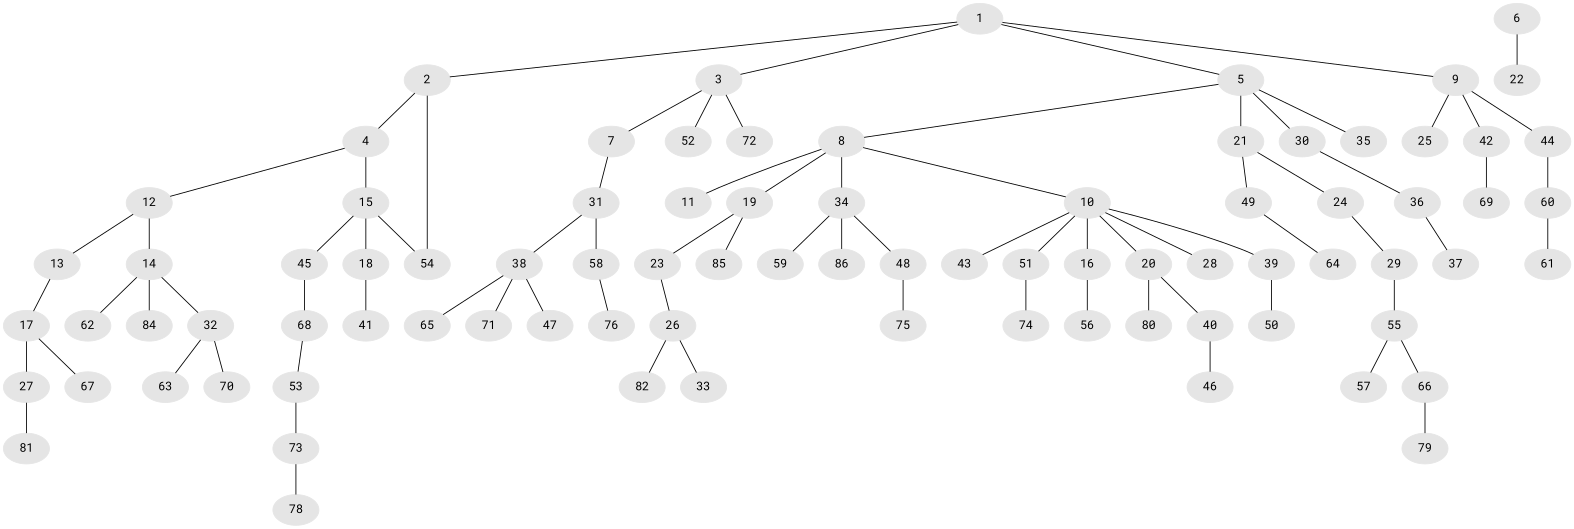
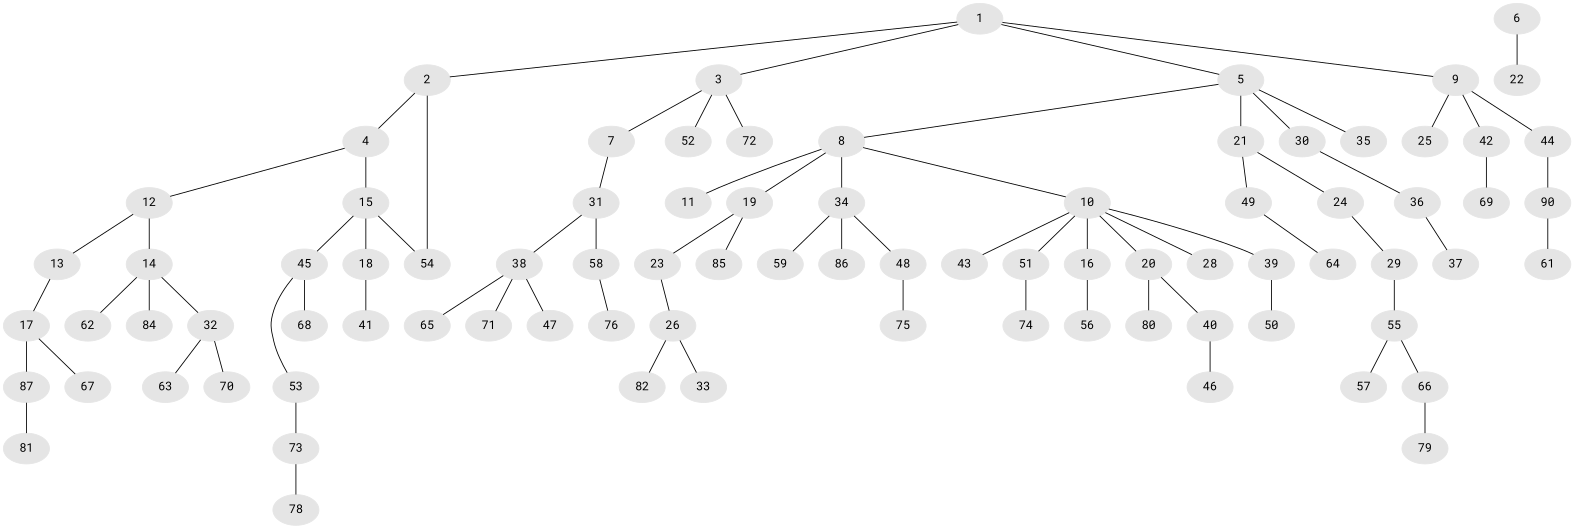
(1548, 203) -> (1548, 203)
(300, 356) -> (271, 324)
(26, 387) -> (26, 387)
